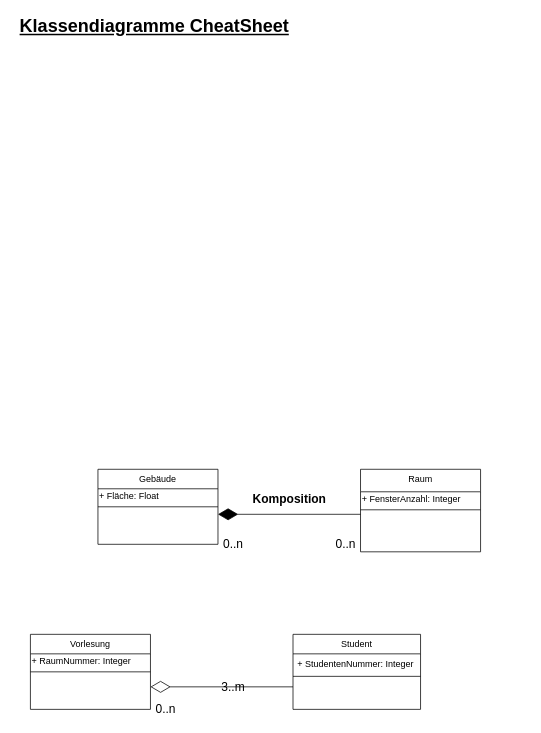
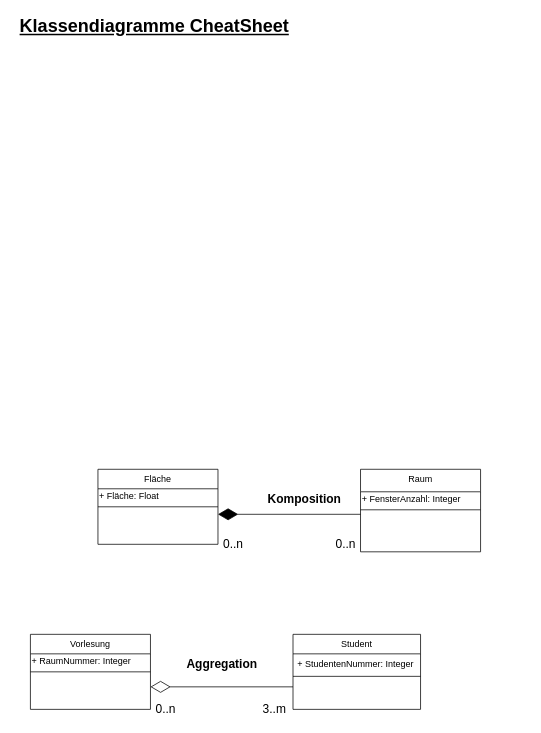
(158, 479) -> (158, 479)
(289, 499) -> (304, 499)
none -> (222, 664)
(233, 687) -> (274, 709)
